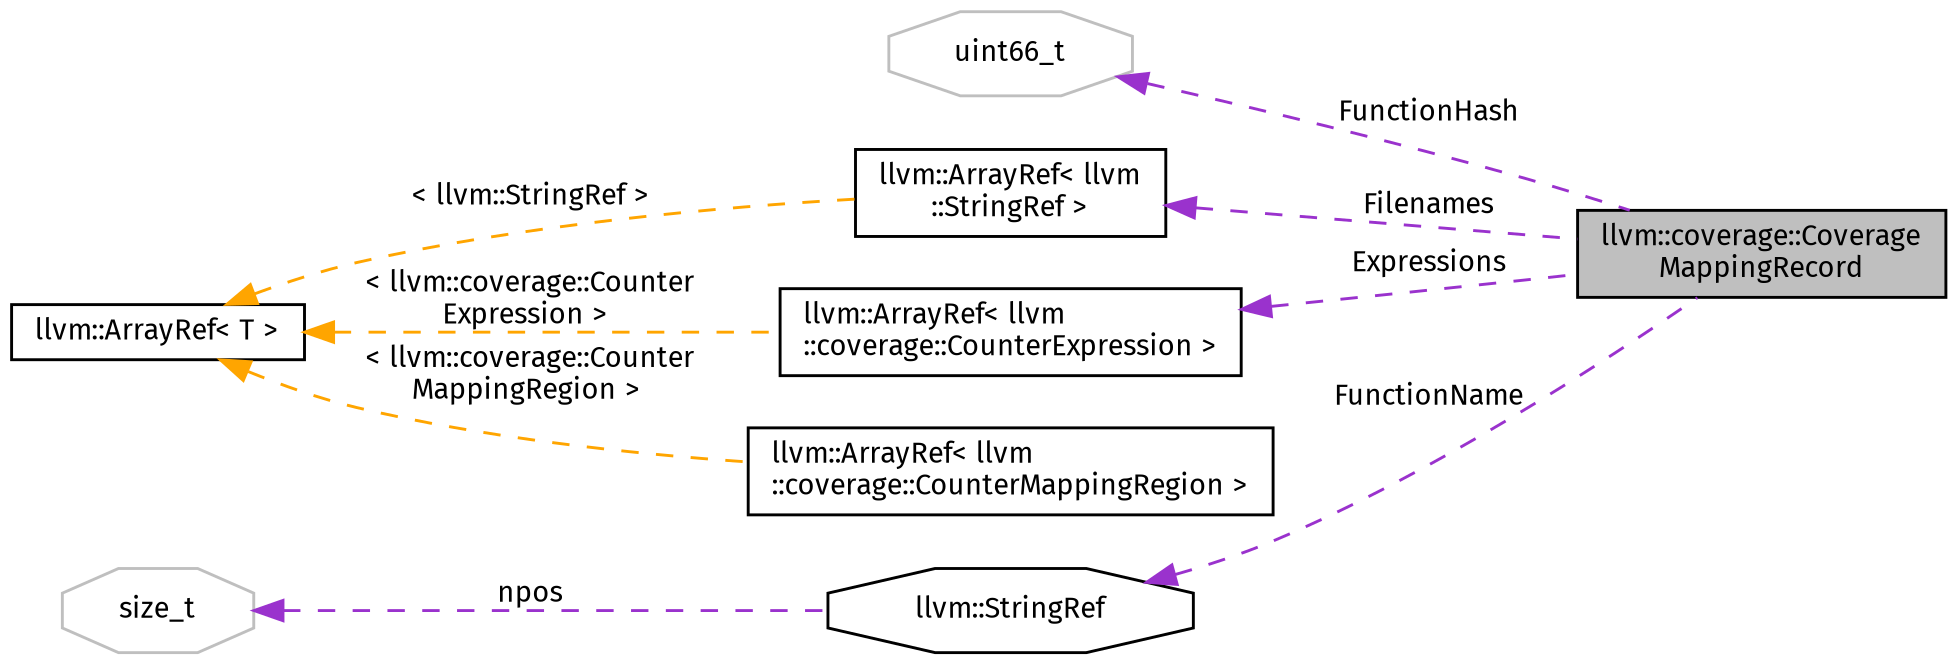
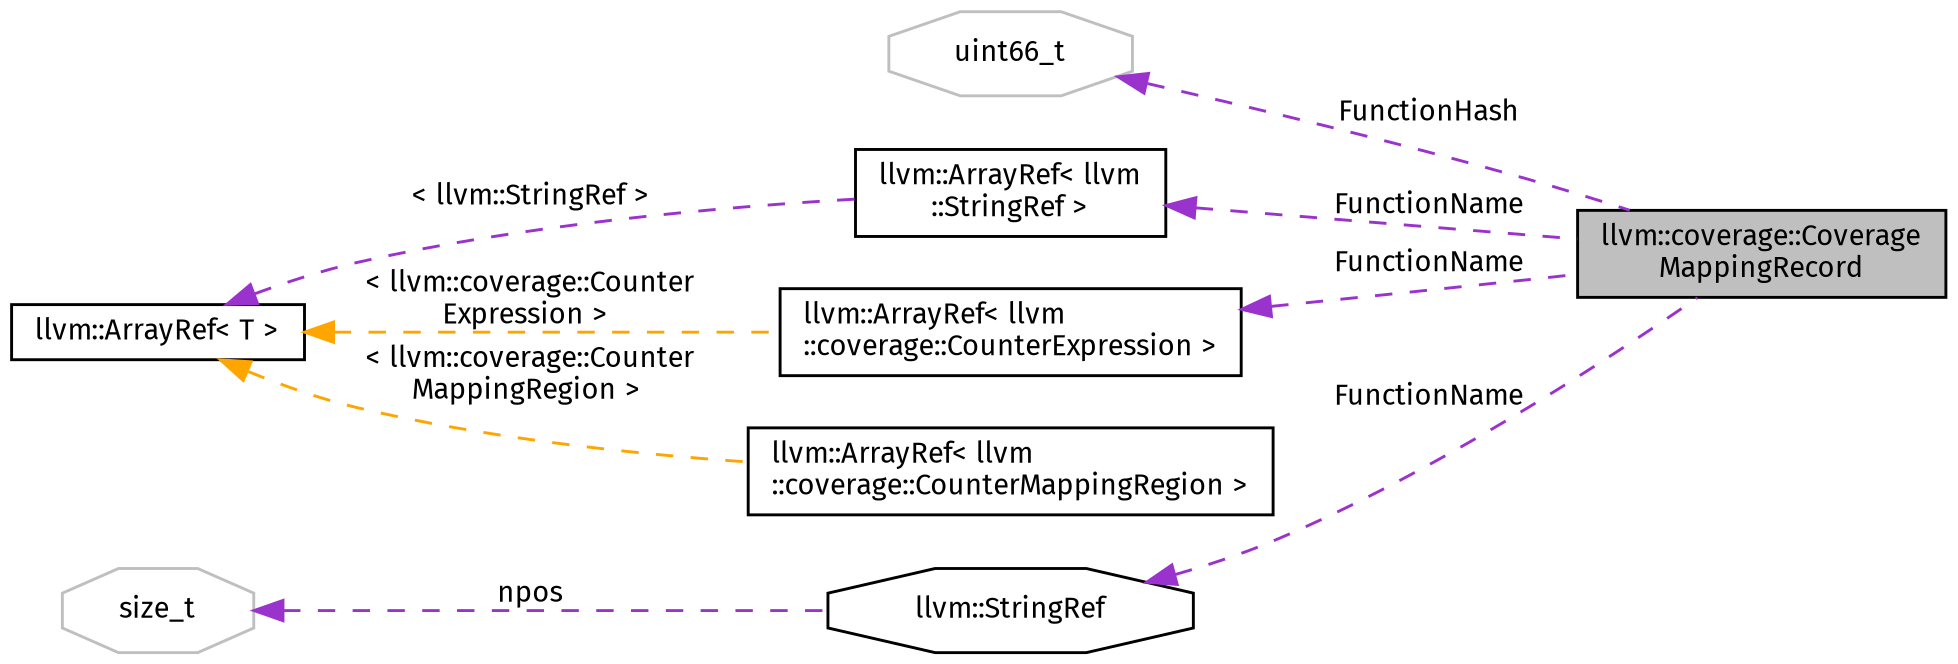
(1425, 206) -> (1425, 206)
(552, 228) -> (552, 228)
(1425, 264) -> (1425, 264)
